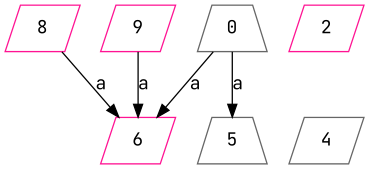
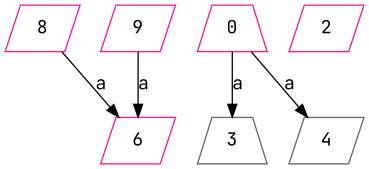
(232, 28) -> (232, 28)
(189, 80) -> (275, 80)
(232, 141) -> (232, 141)
